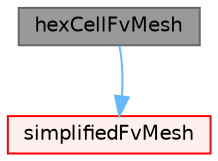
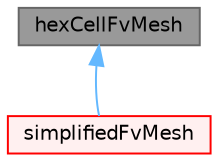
(122, 71) -> (96, 91)
